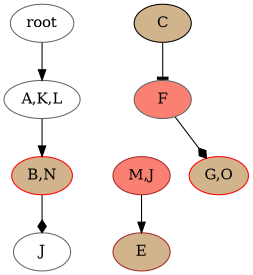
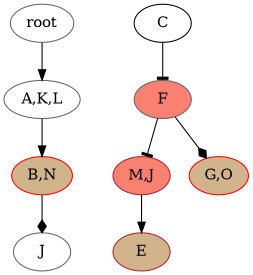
(163, 23) -> (163, 23)
none -> (153, 135)
